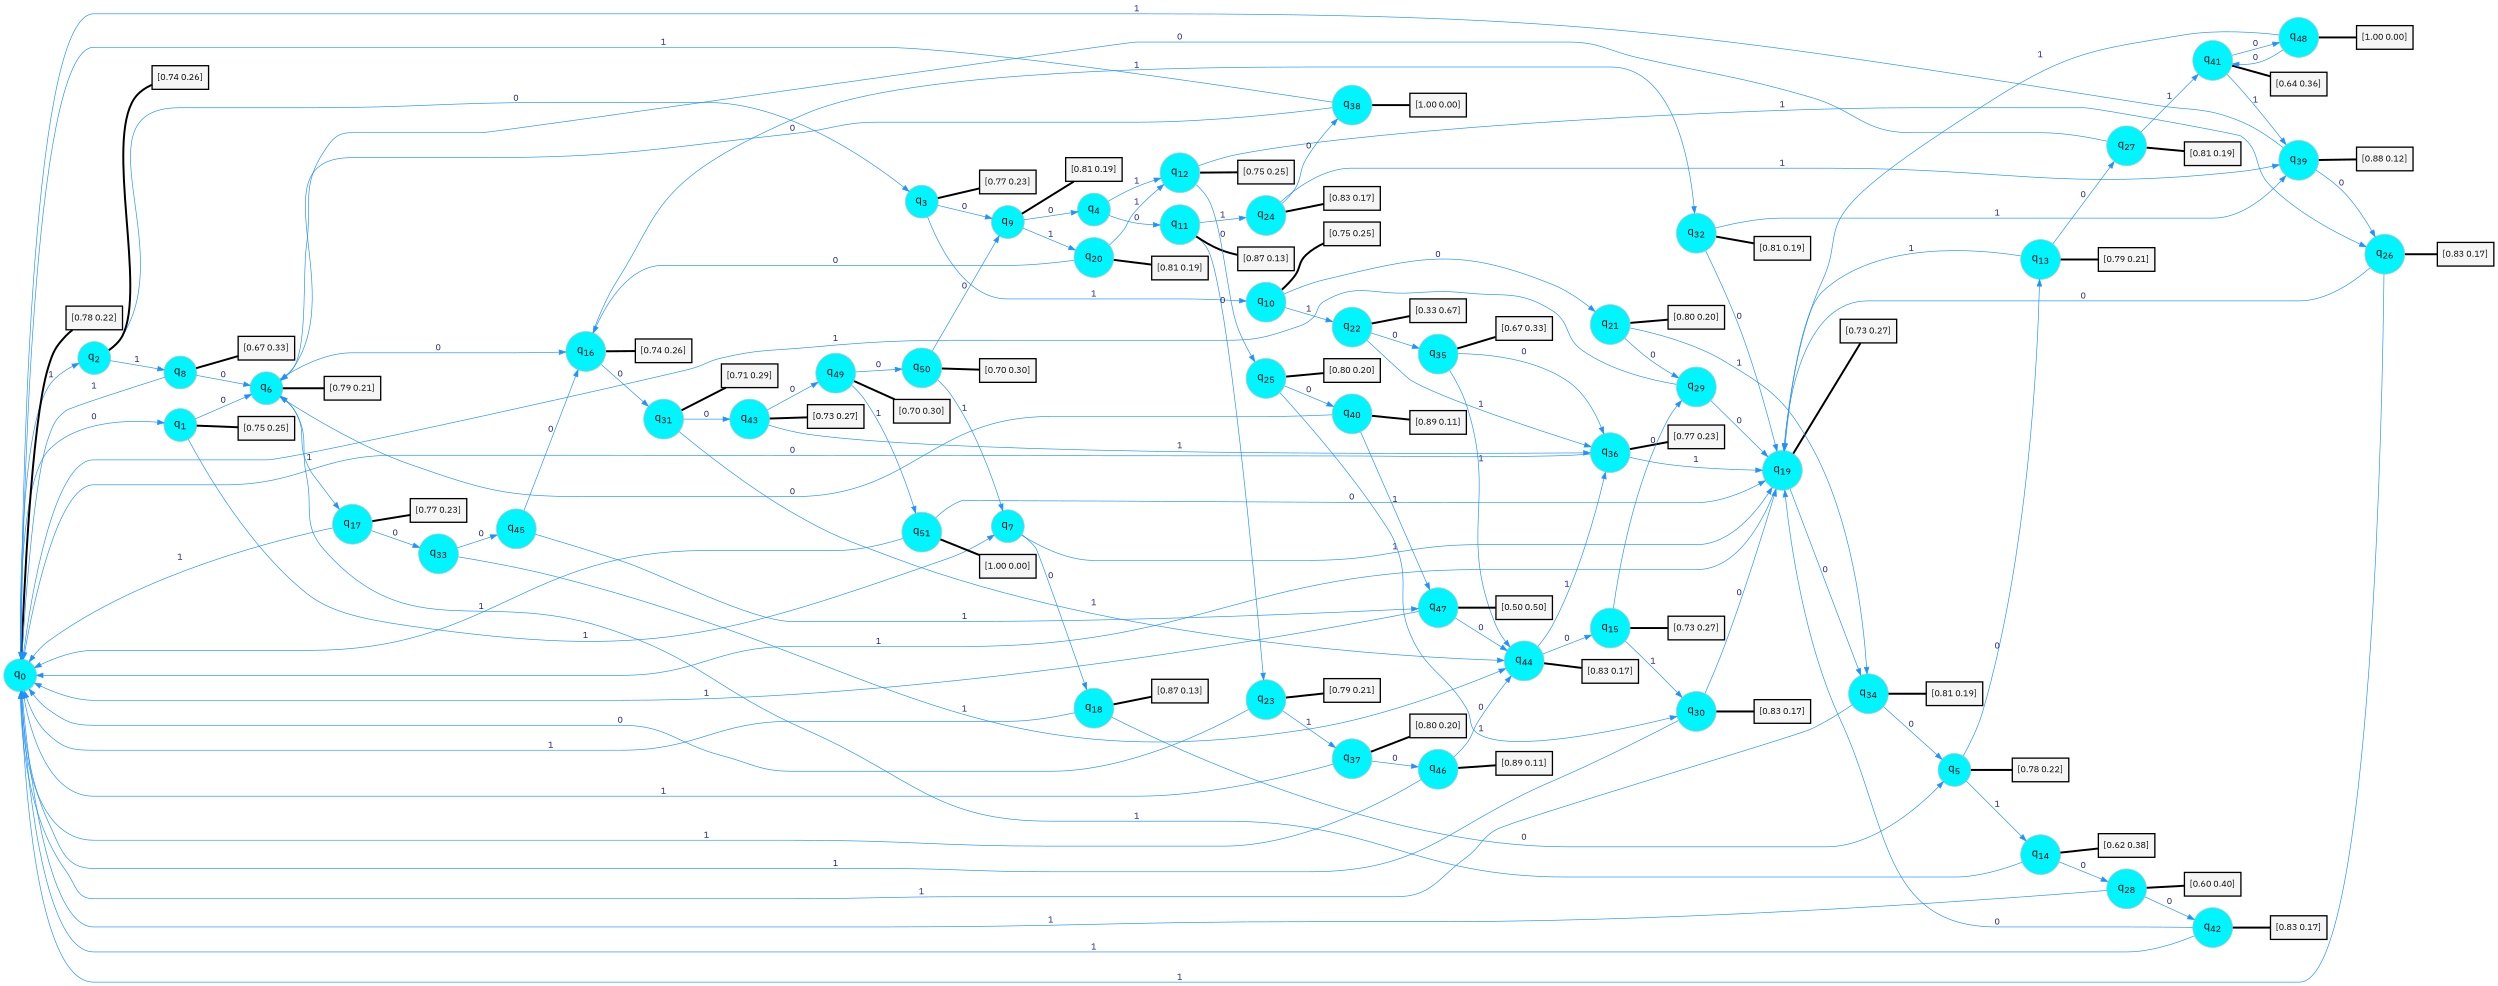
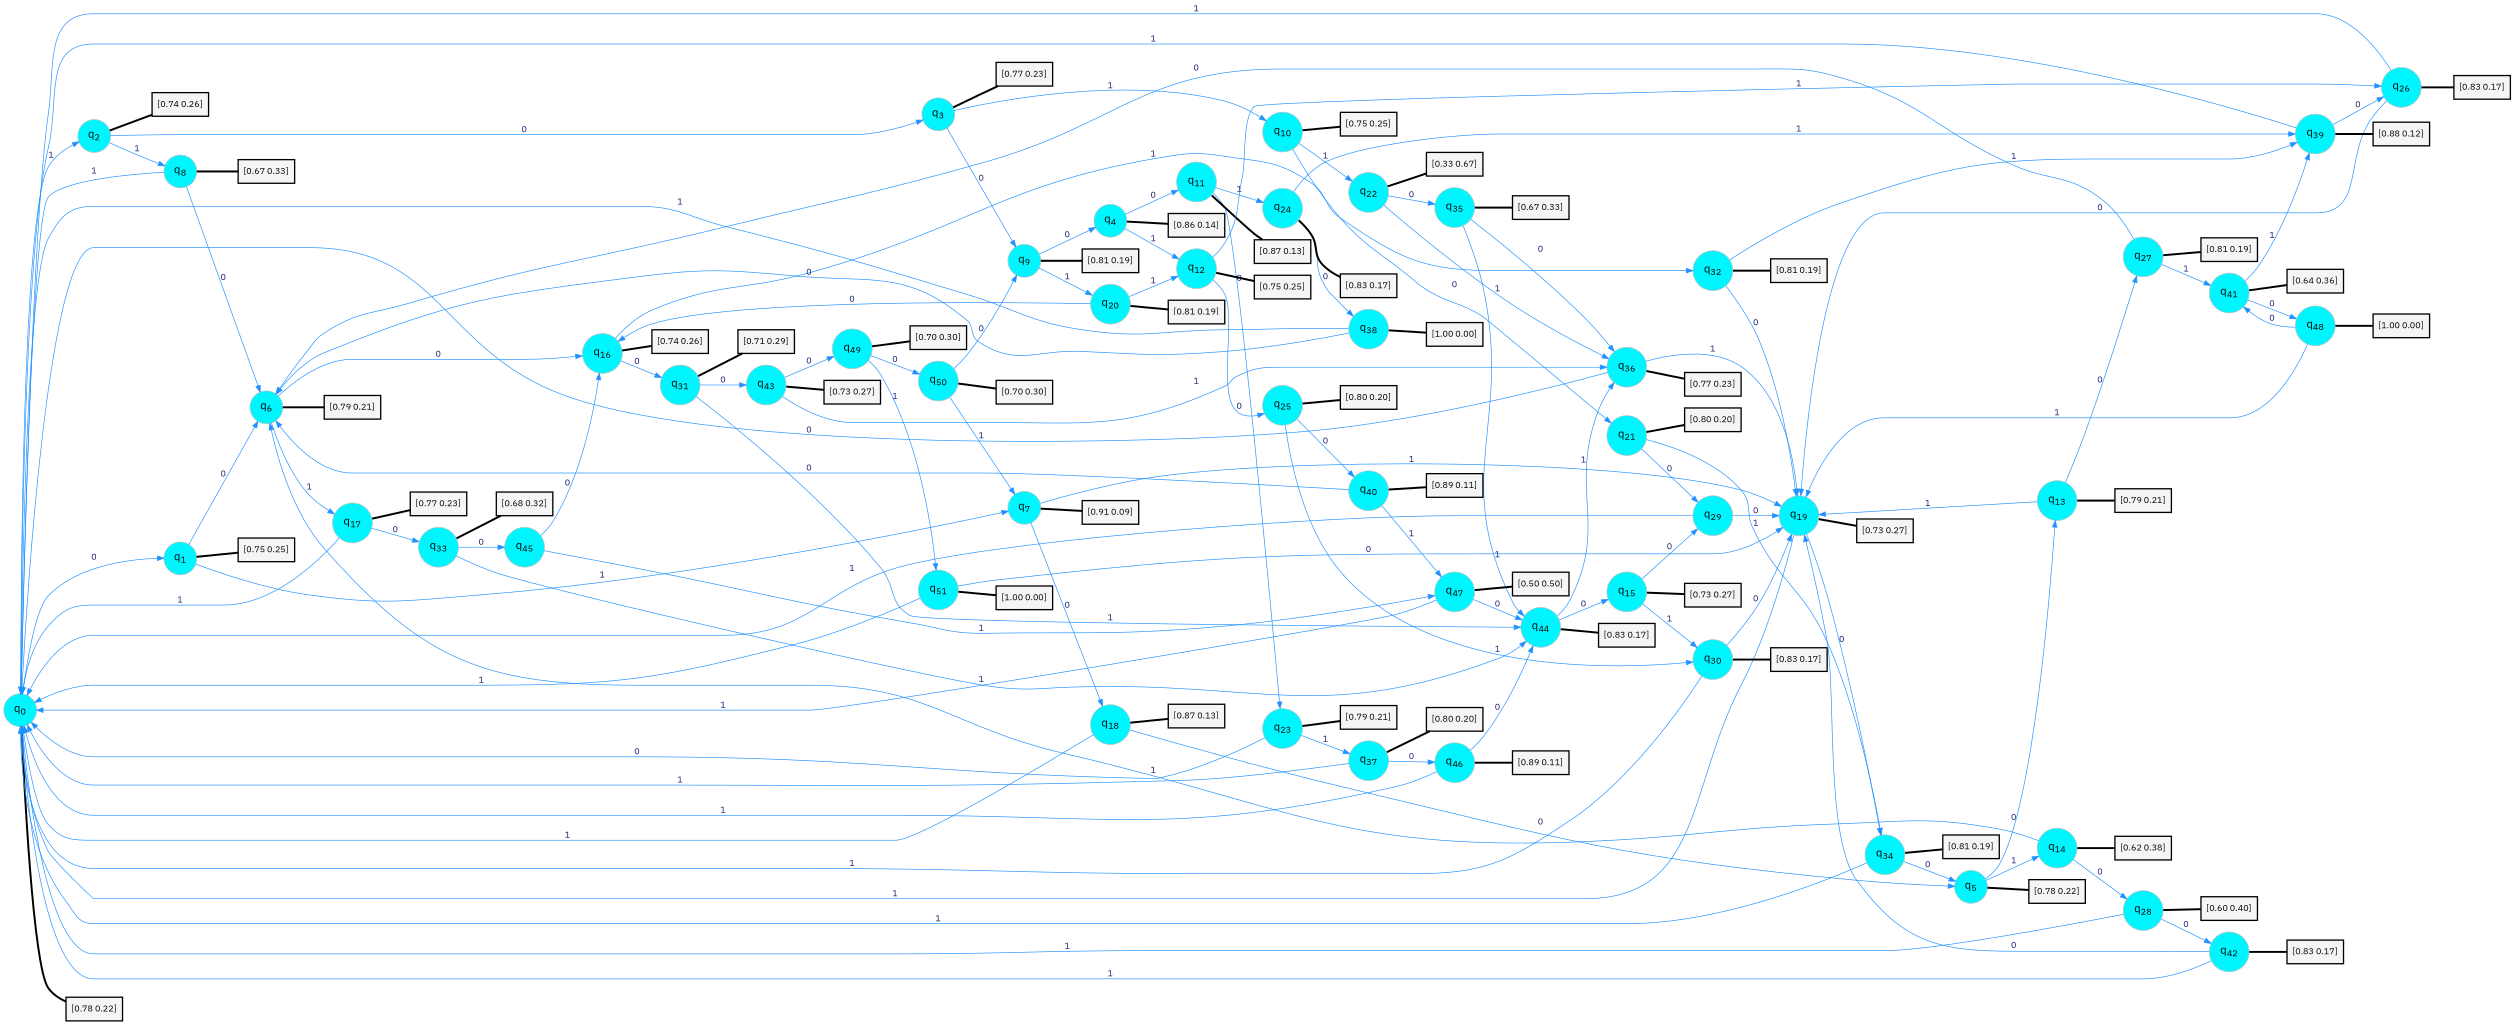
none -> (1196, 225)
none -> (525, 504)
none -> (1110, 512)
